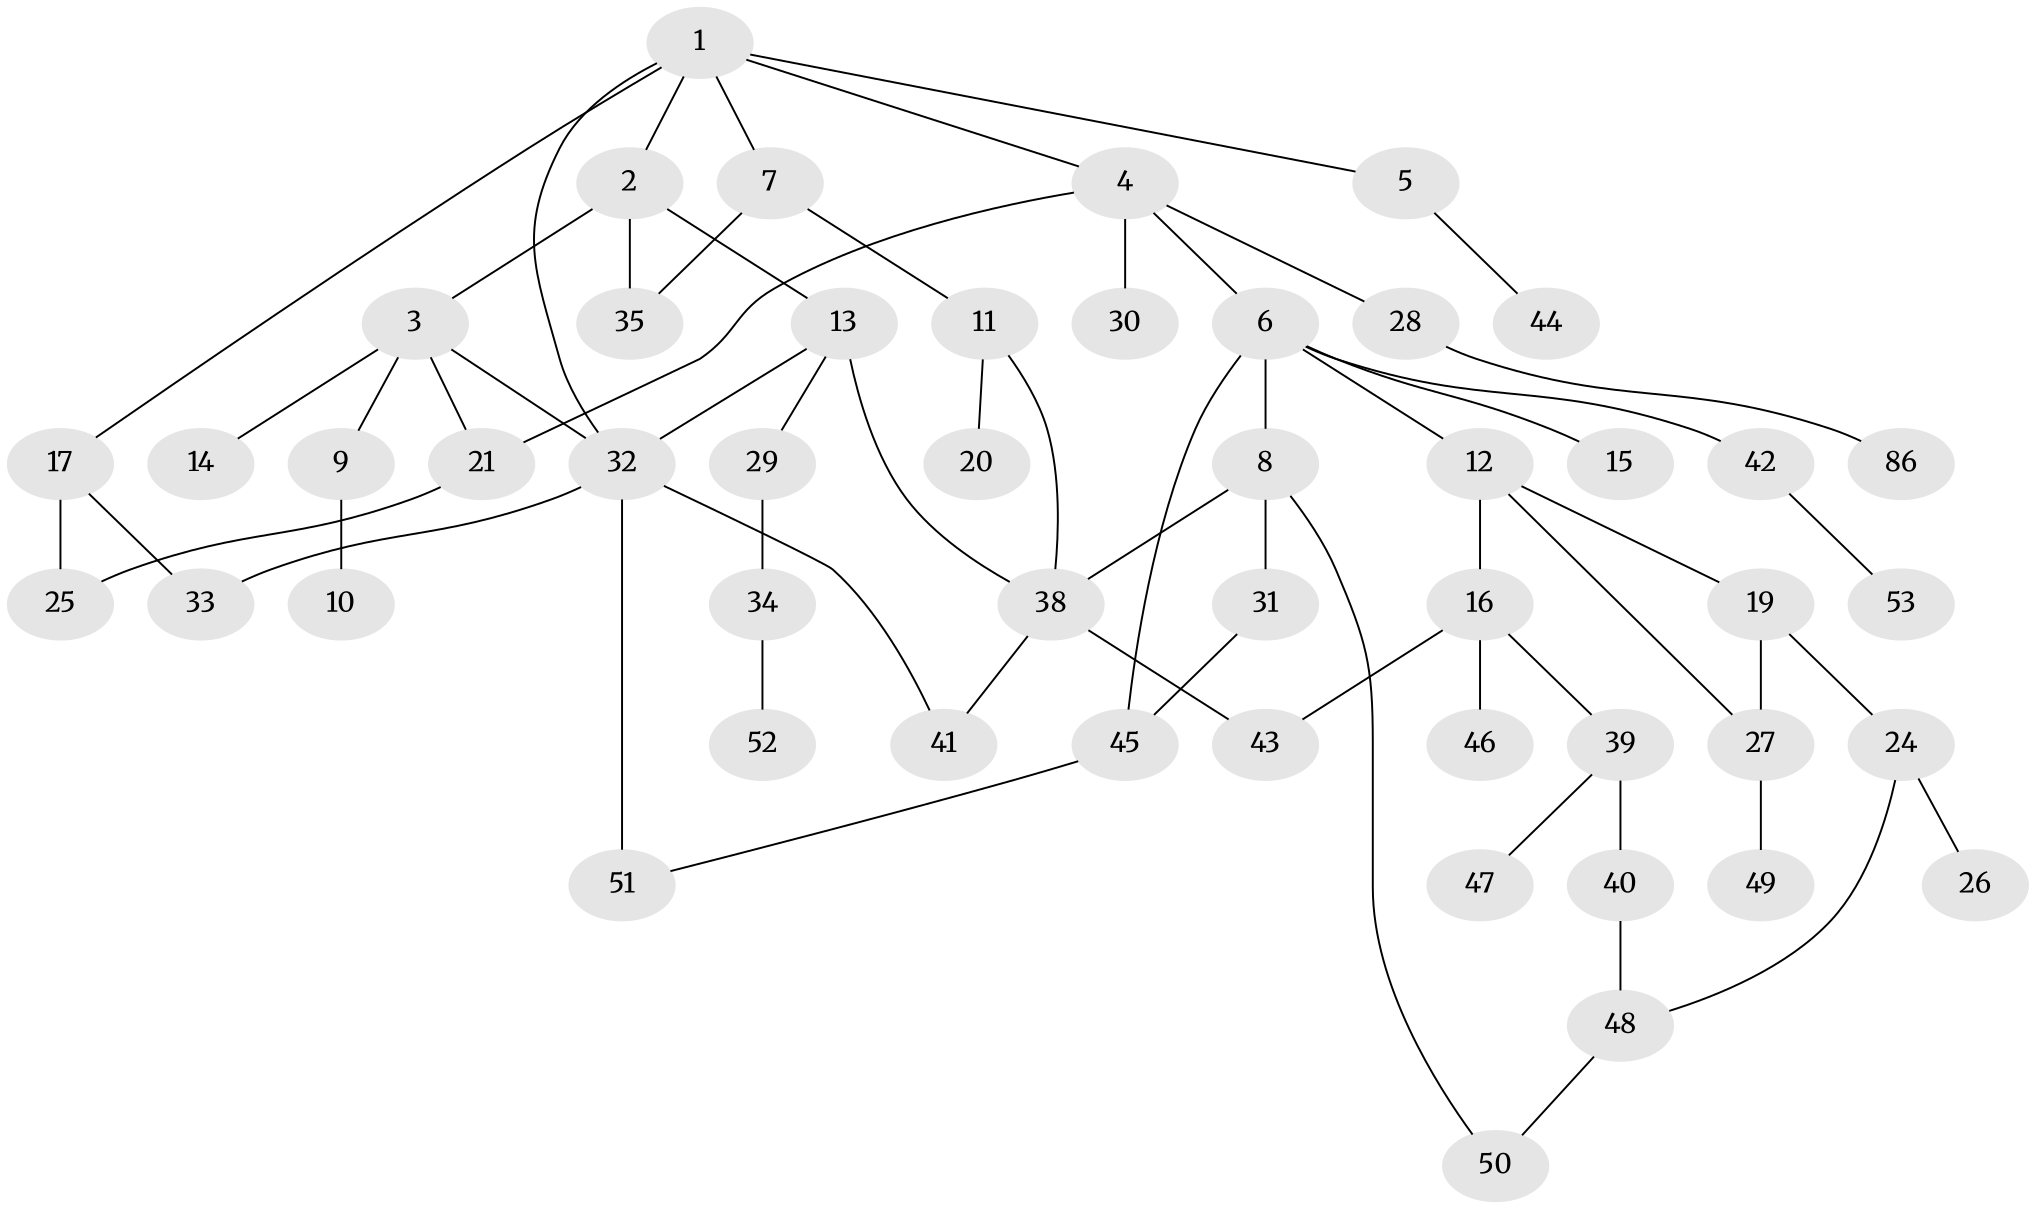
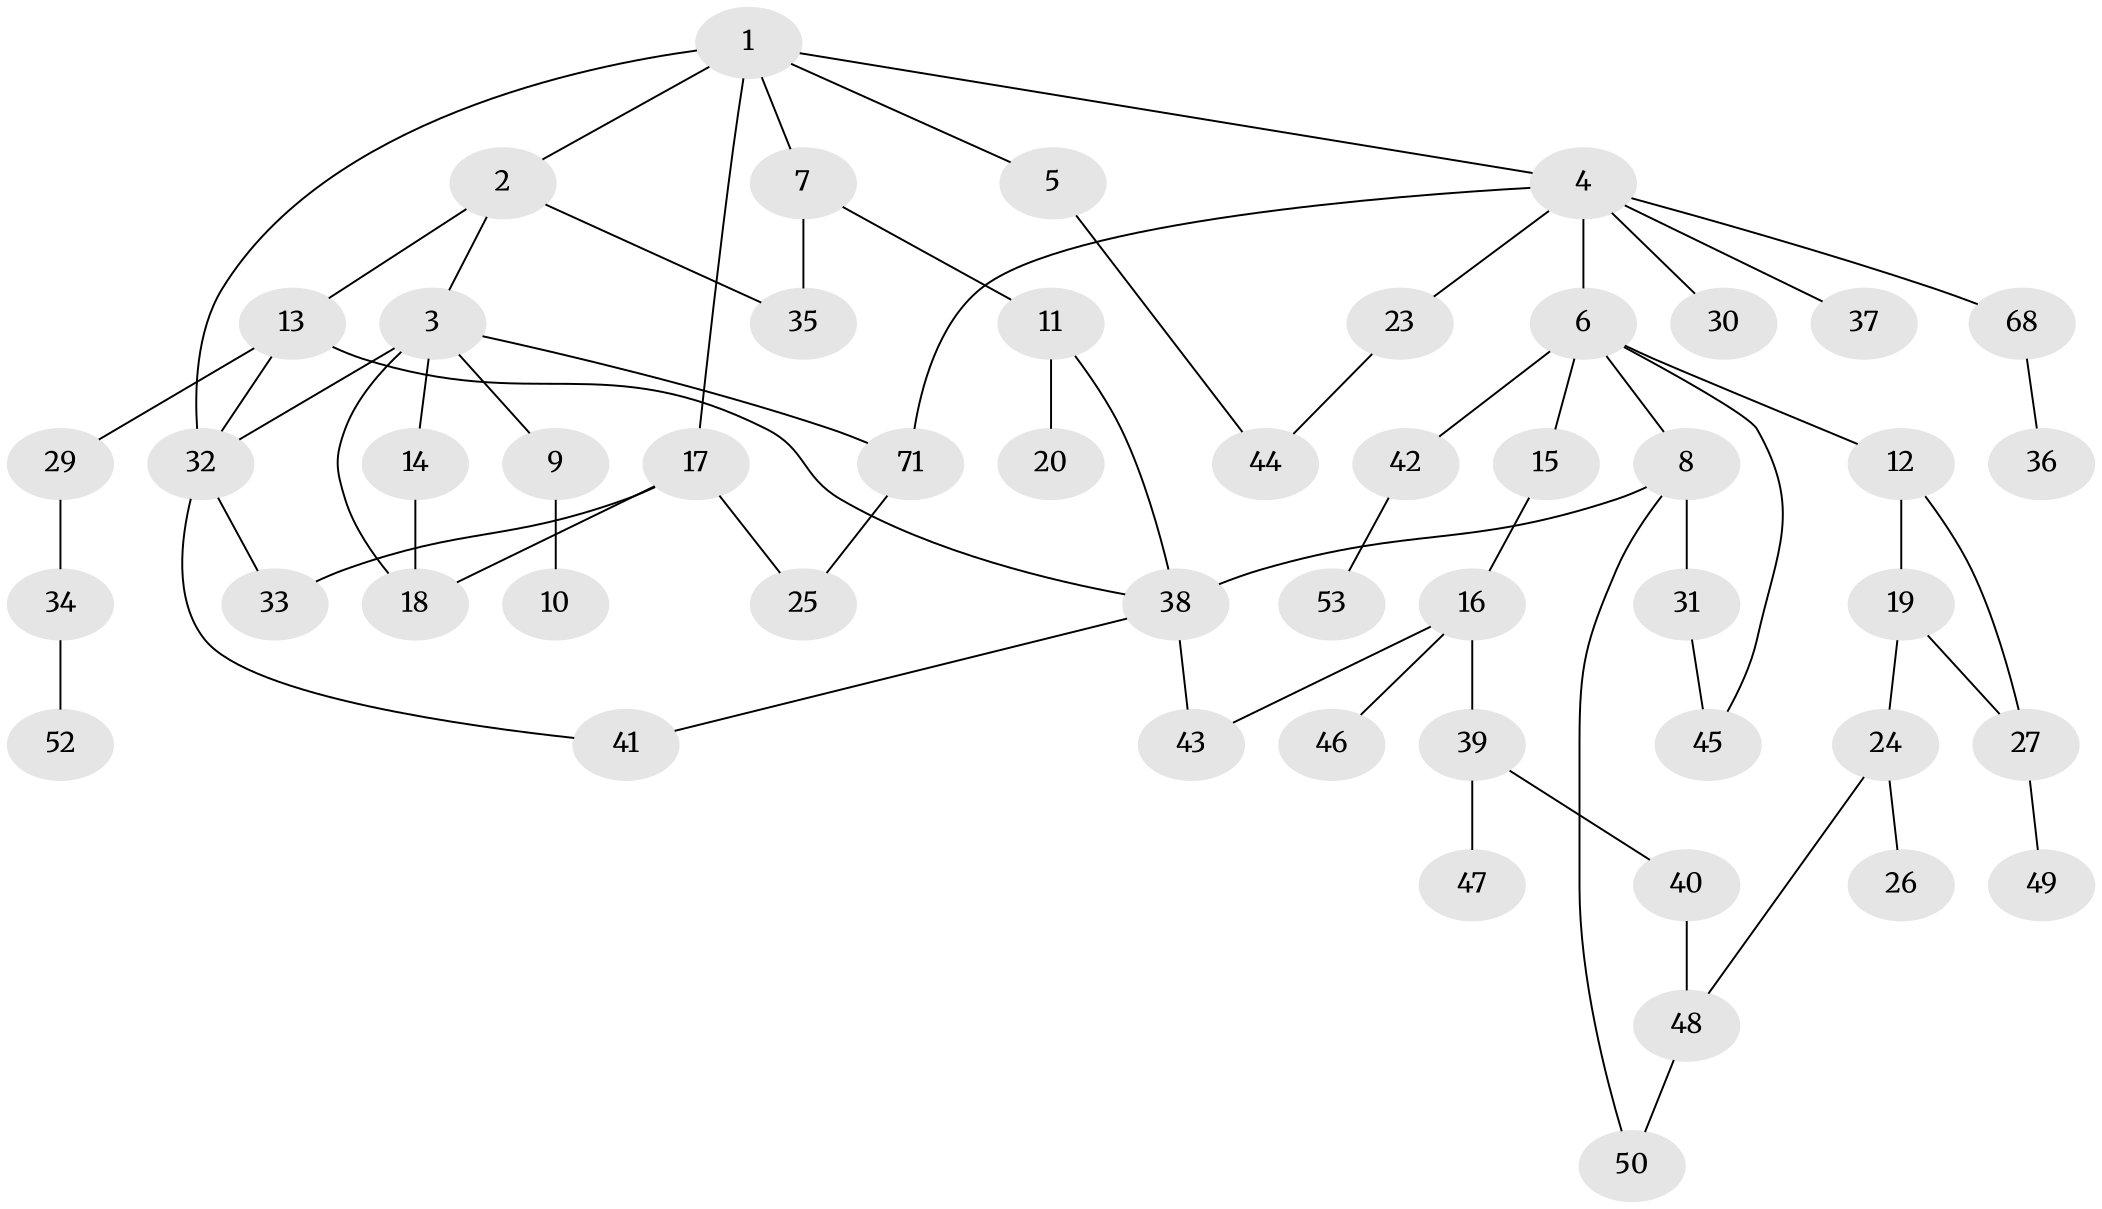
none -> (1400, 324)
(1406, 324) -> (2022, 324)
none -> (1864, 324)
(482, 464) -> (911, 464)
(1901, 464) -> (2042, 464)
(1480, 534) -> (1506, 540)
none -> (415, 604)
(622, 885) -> none
